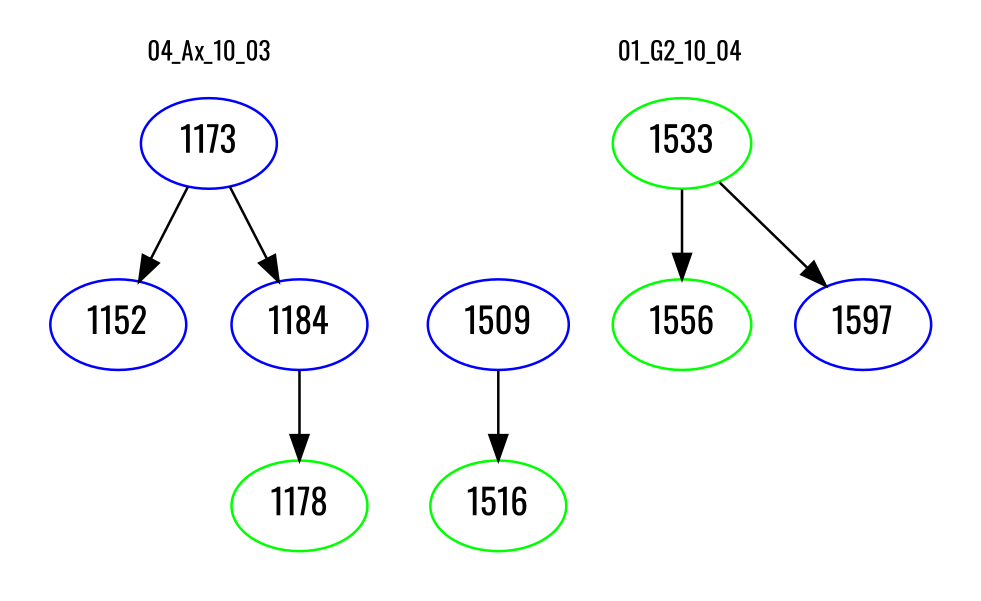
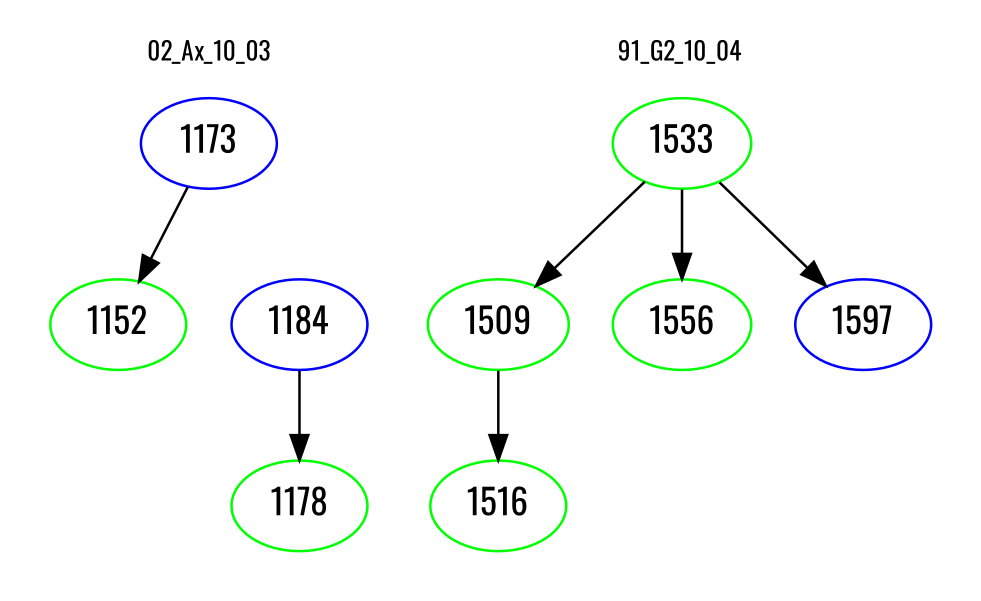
(209, 54) -> (209, 54)
(680, 54) -> (680, 54)
(248, 223) -> none
none -> (600, 225)
(118, 325) -> (118, 325)
(498, 325) -> (498, 325)
